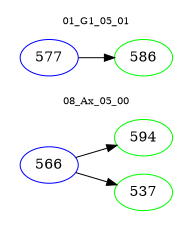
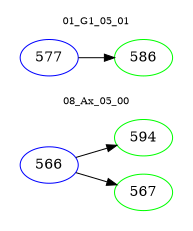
(144, 192) -> (144, 192)
